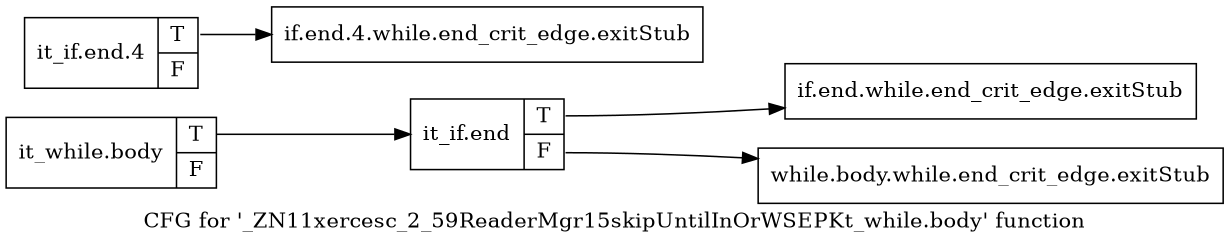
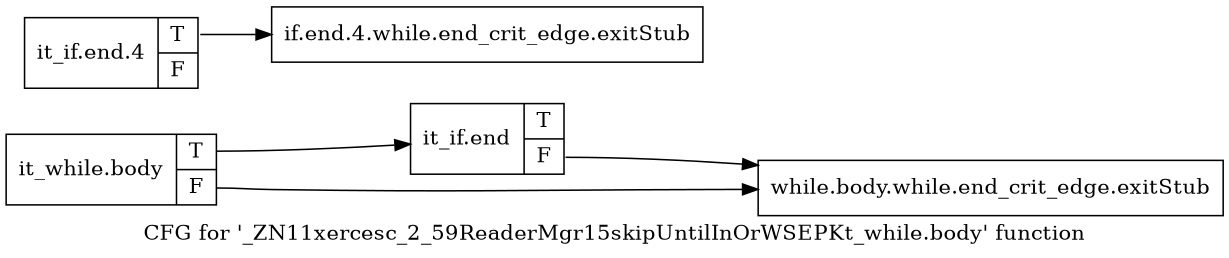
(991, 91) -> none
none -> (479, 191)
